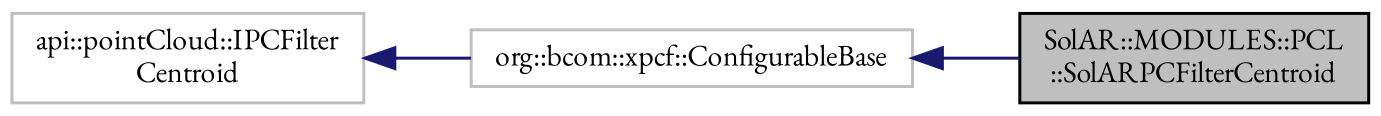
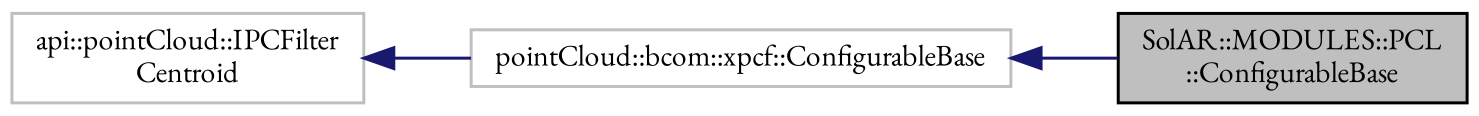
(692, 58) -> (741, 58)
(1194, 58) -> (1293, 58)
